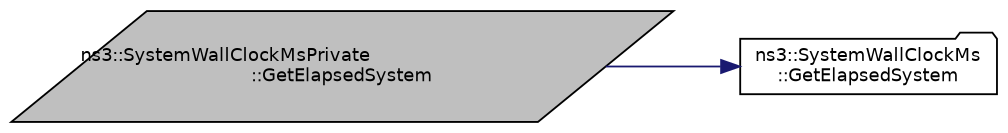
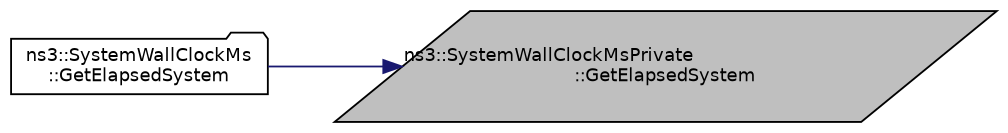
(663, 66) -> (326, 66)
